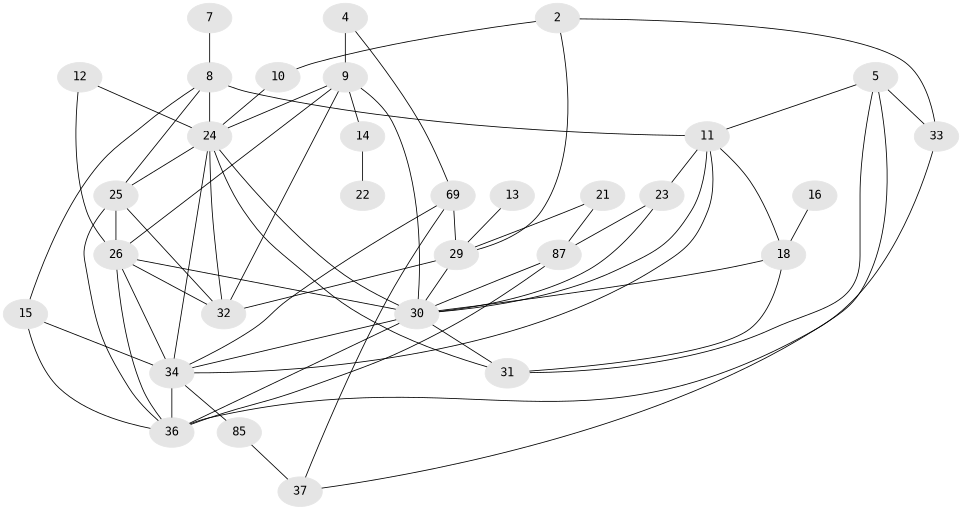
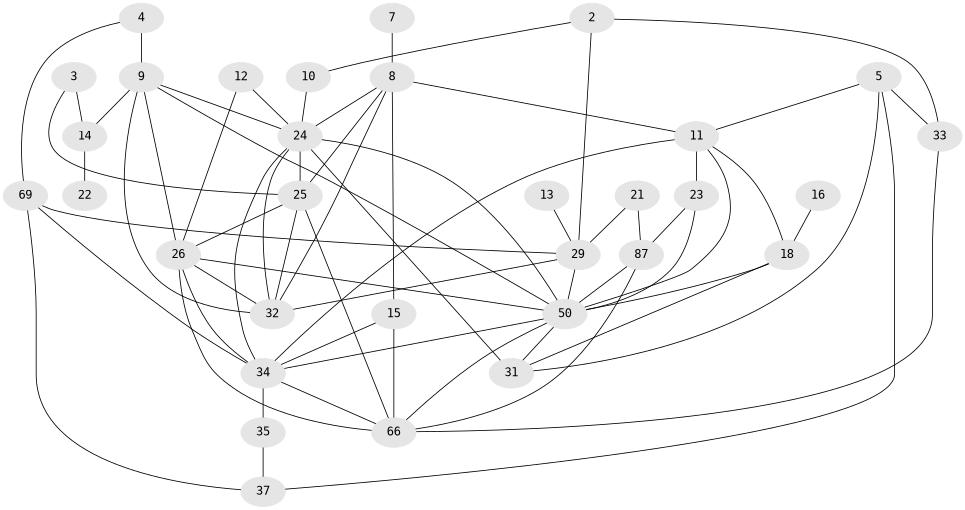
none -> (74, 77)
none -> (336, 197)
(417, 314) -> (565, 314)
(172, 432) -> (394, 432)
(239, 432) -> (263, 432)
